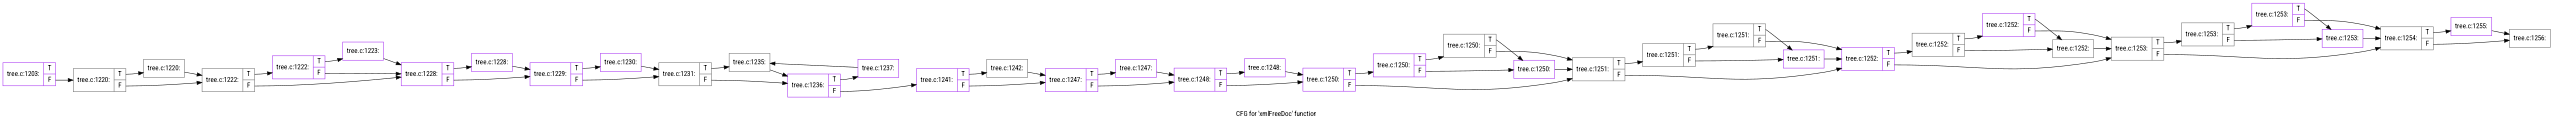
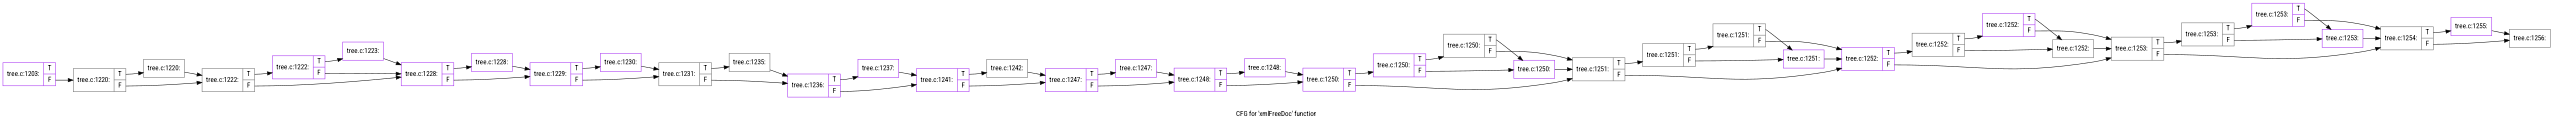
(816, 65) -> (905, 73)
